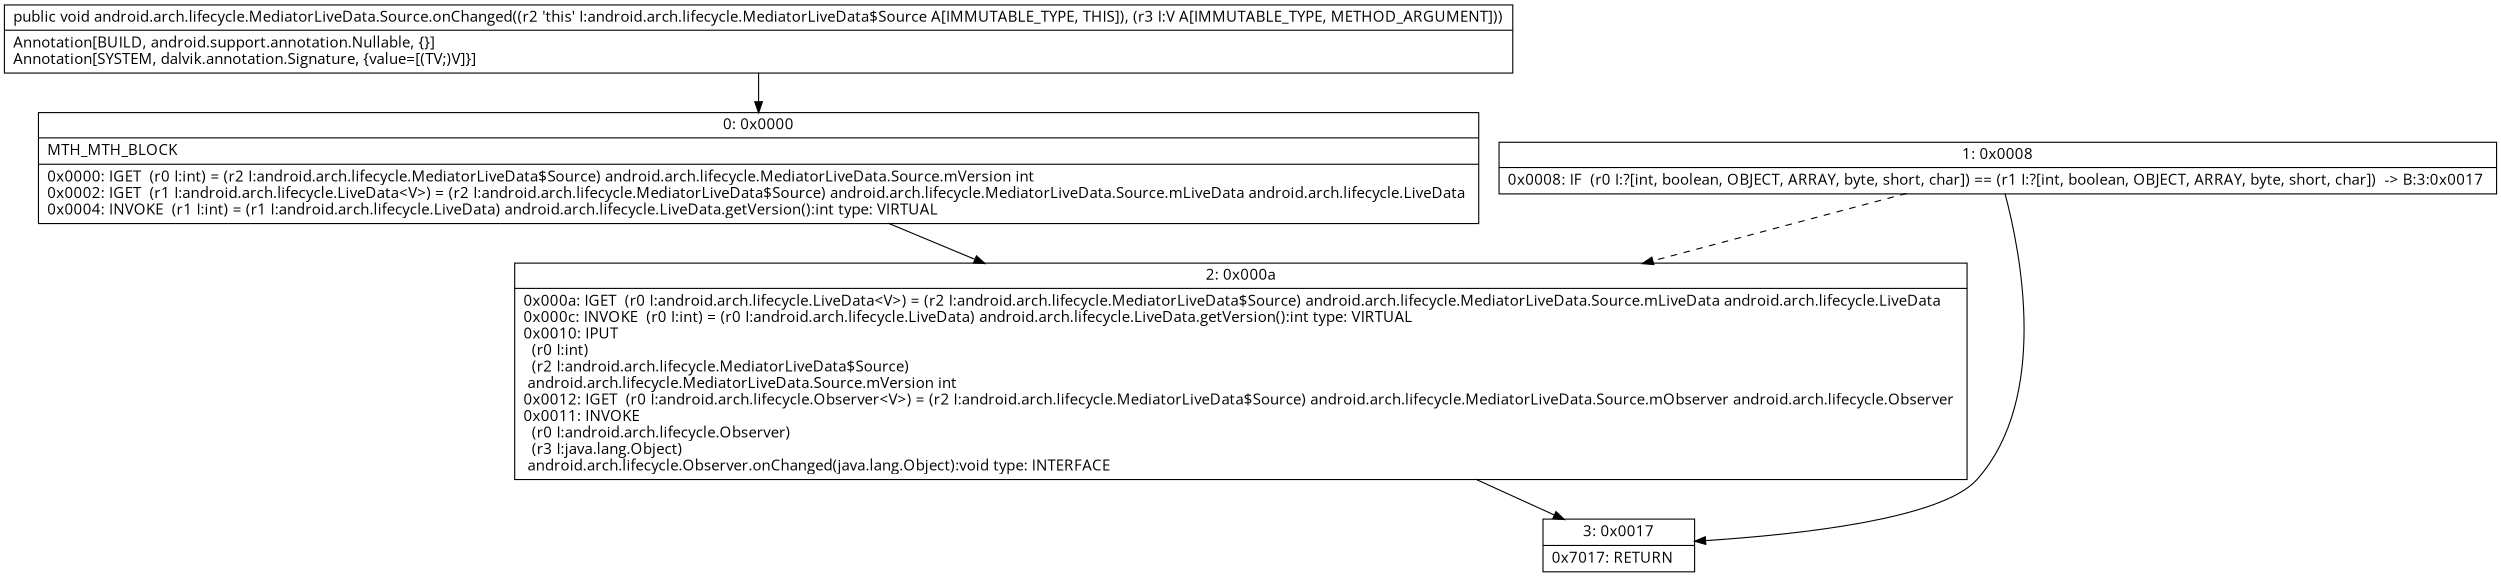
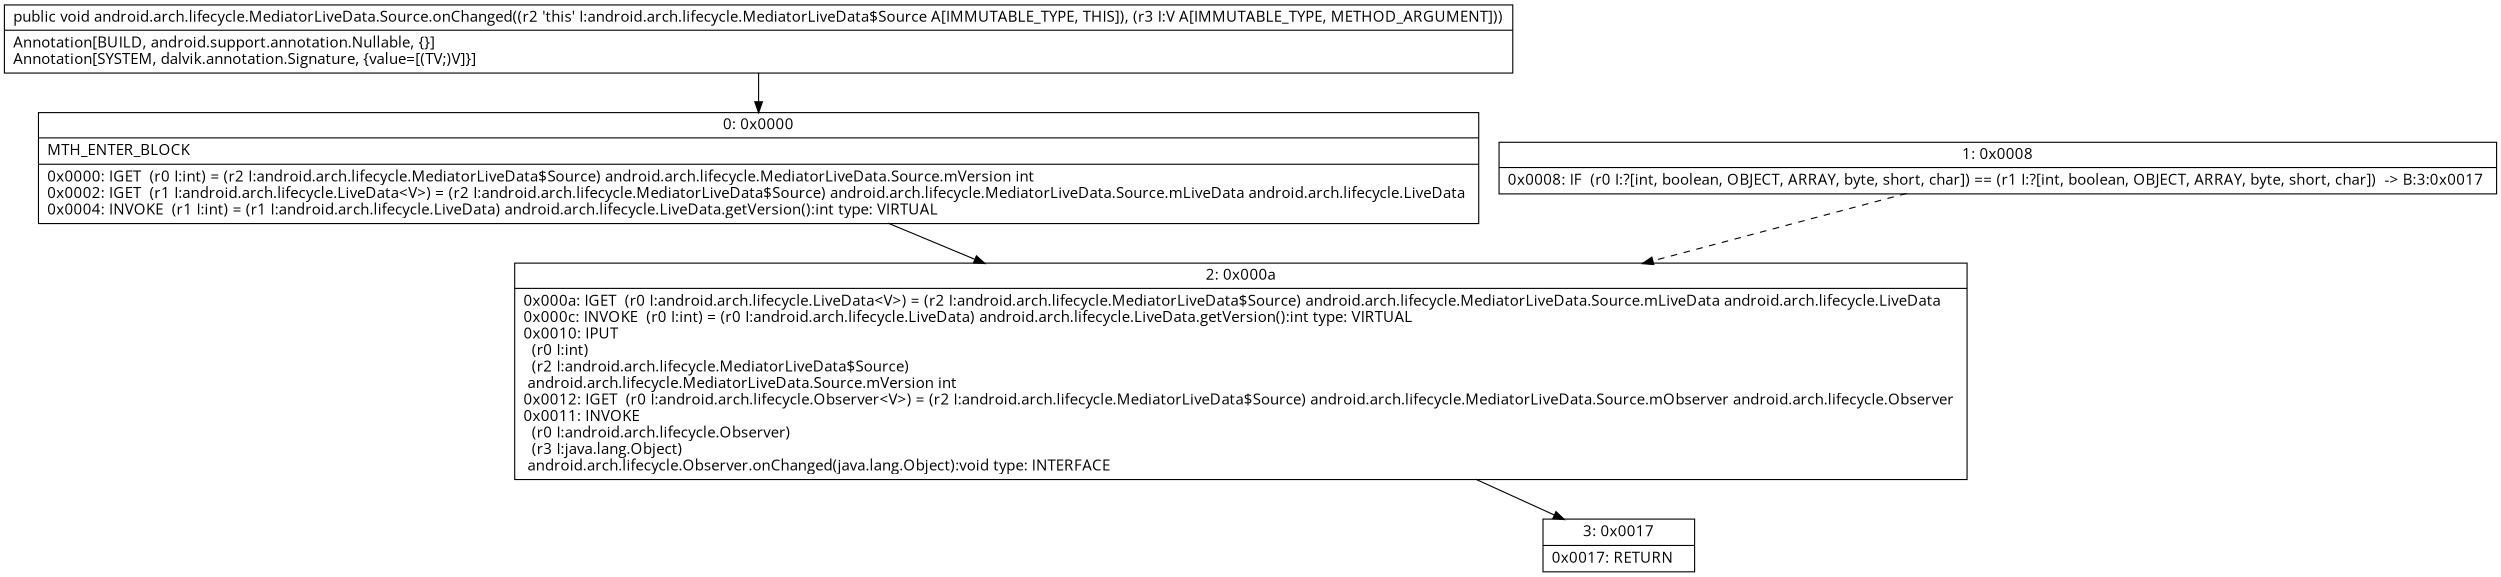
(113, 151) -> (119, 151)
(1982, 473) -> none
(1619, 558) -> (1619, 558)
